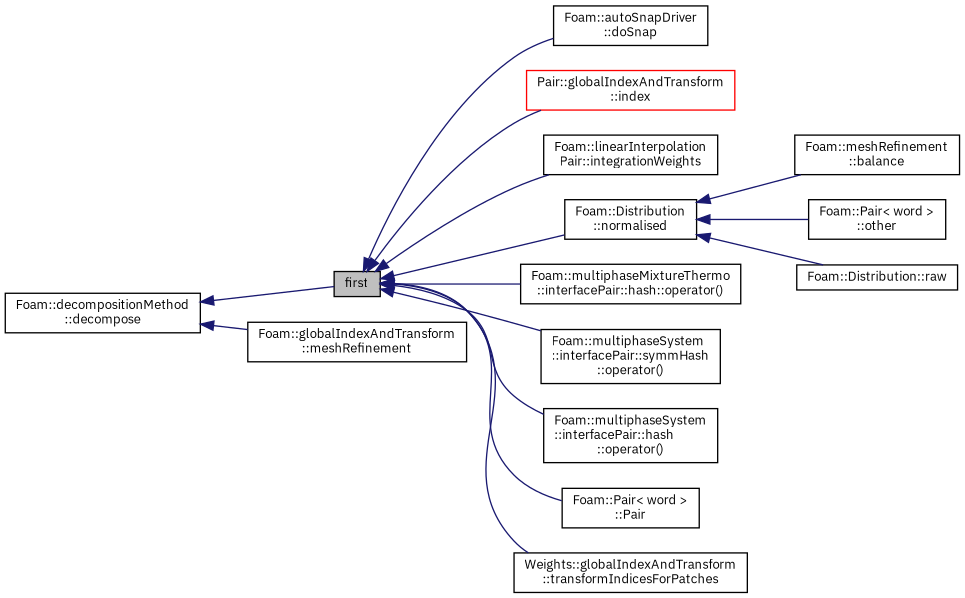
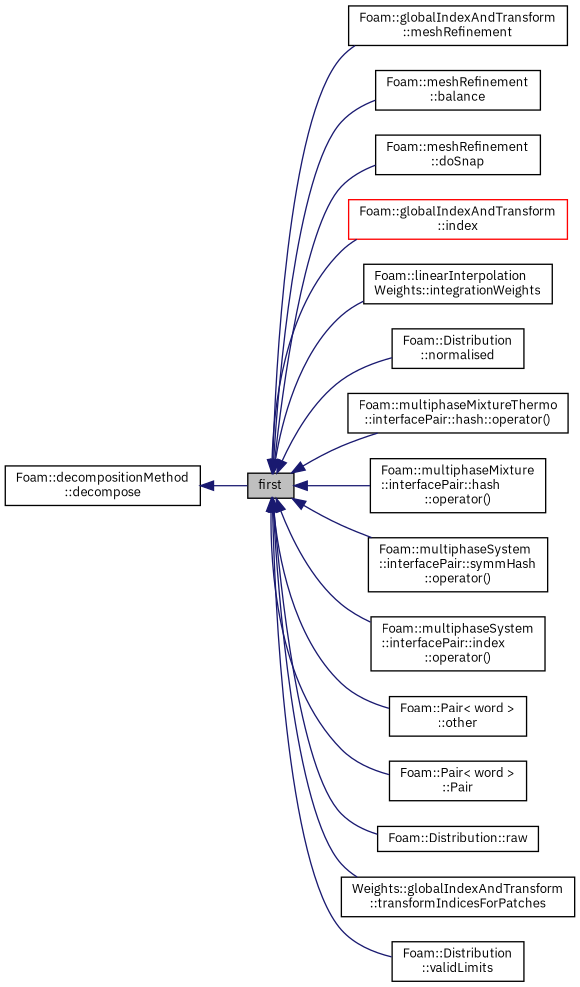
(631, 26) -> (458, 155)
(631, 90) -> (458, 219)
(631, 155) -> (458, 284)
(755, 187) -> (295, 267)
(759, 219) -> (304, 629)
(767, 251) -> (304, 722)
(231, 328) -> (289, 245)
(631, 436) -> (458, 644)
none -> (458, 486)
none -> (458, 962)
